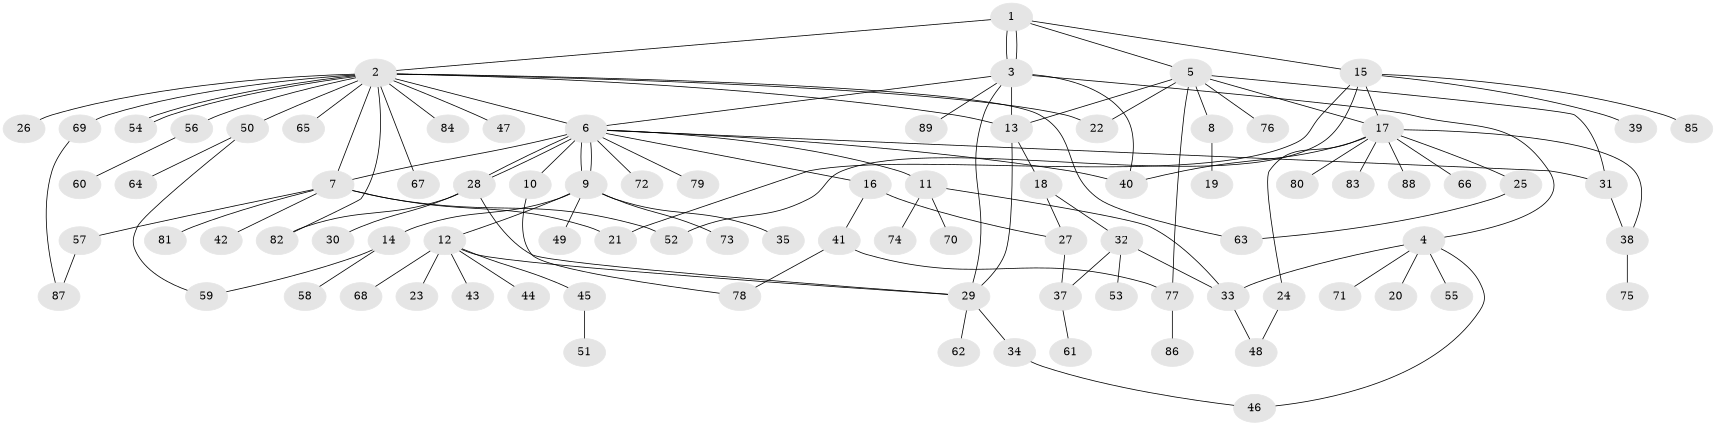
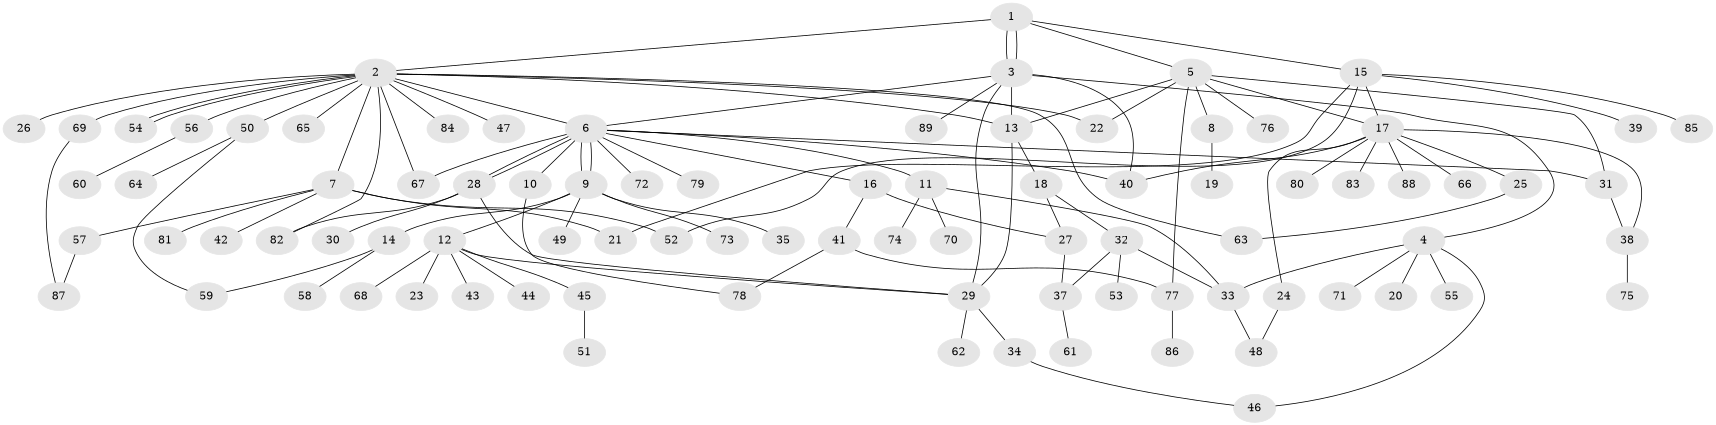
(460, 157) -> (500, 153)
